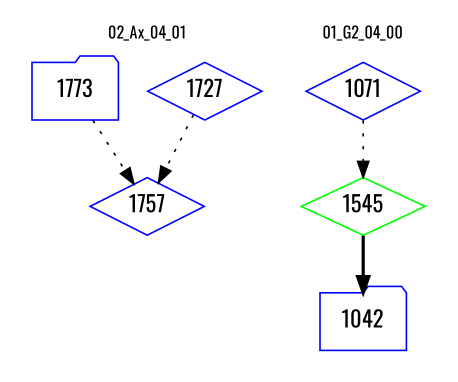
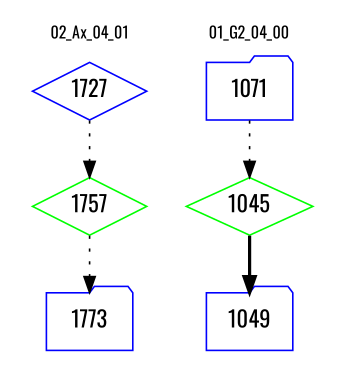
(363, 91) -> (250, 91)
(109, 145) -> (90, 256)
(147, 206) -> (90, 206)
(363, 206) -> (250, 206)
(363, 322) -> (250, 322)
